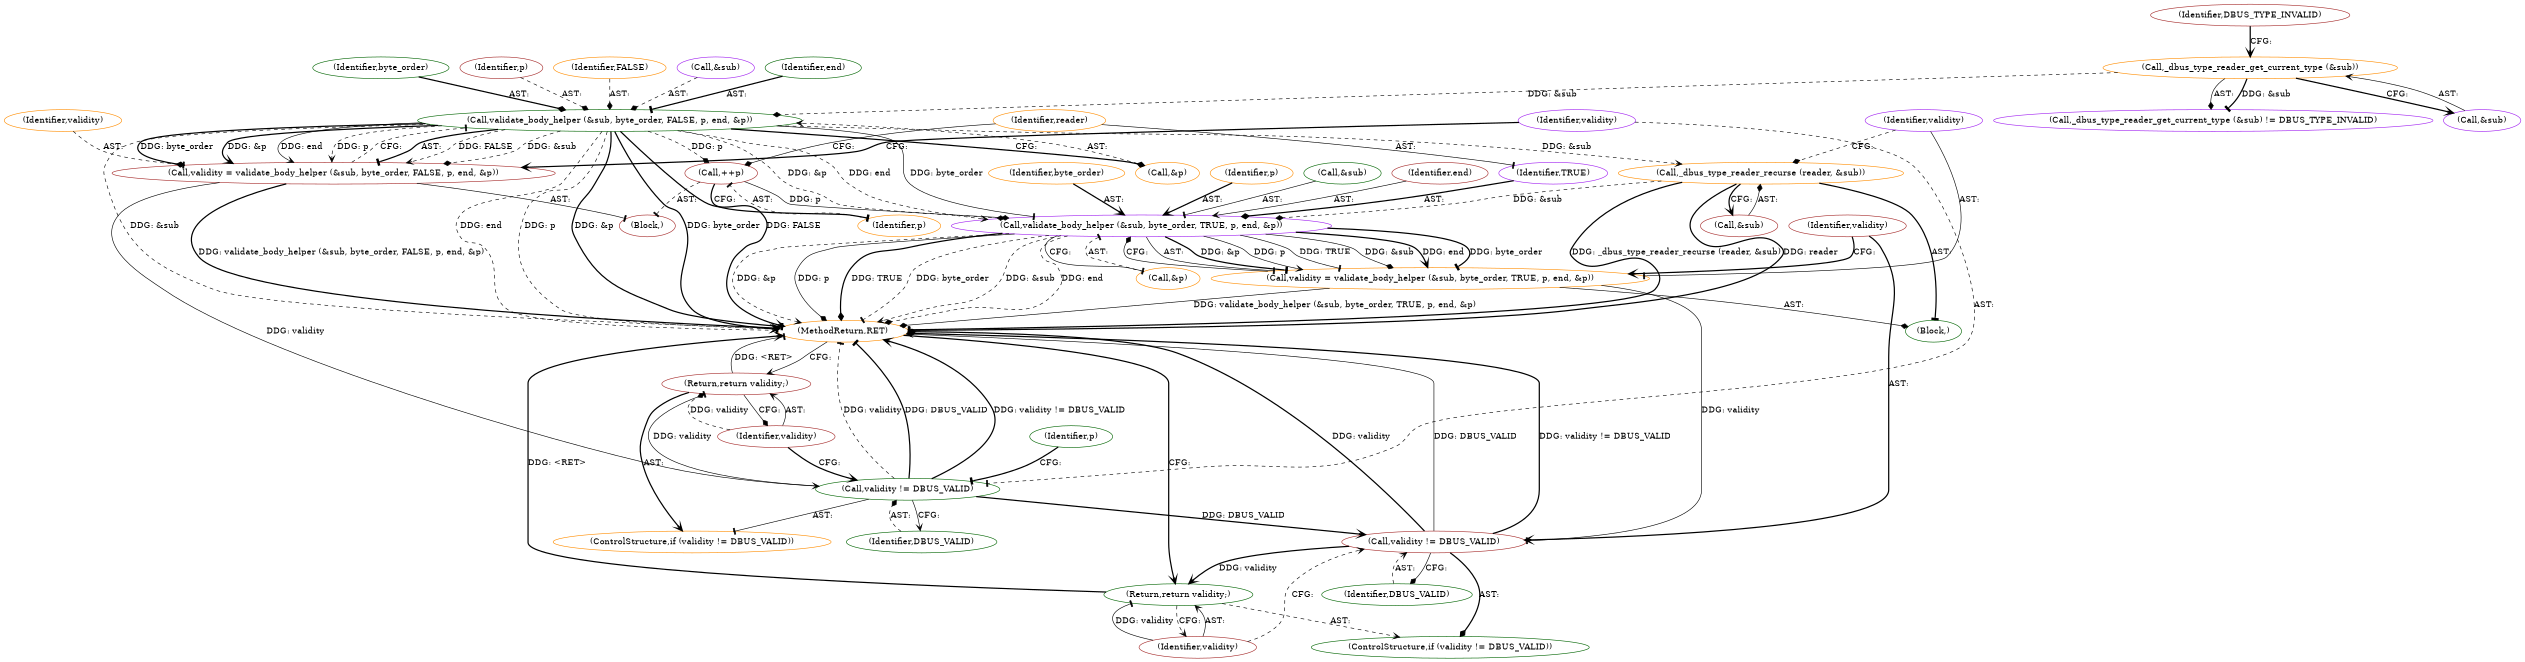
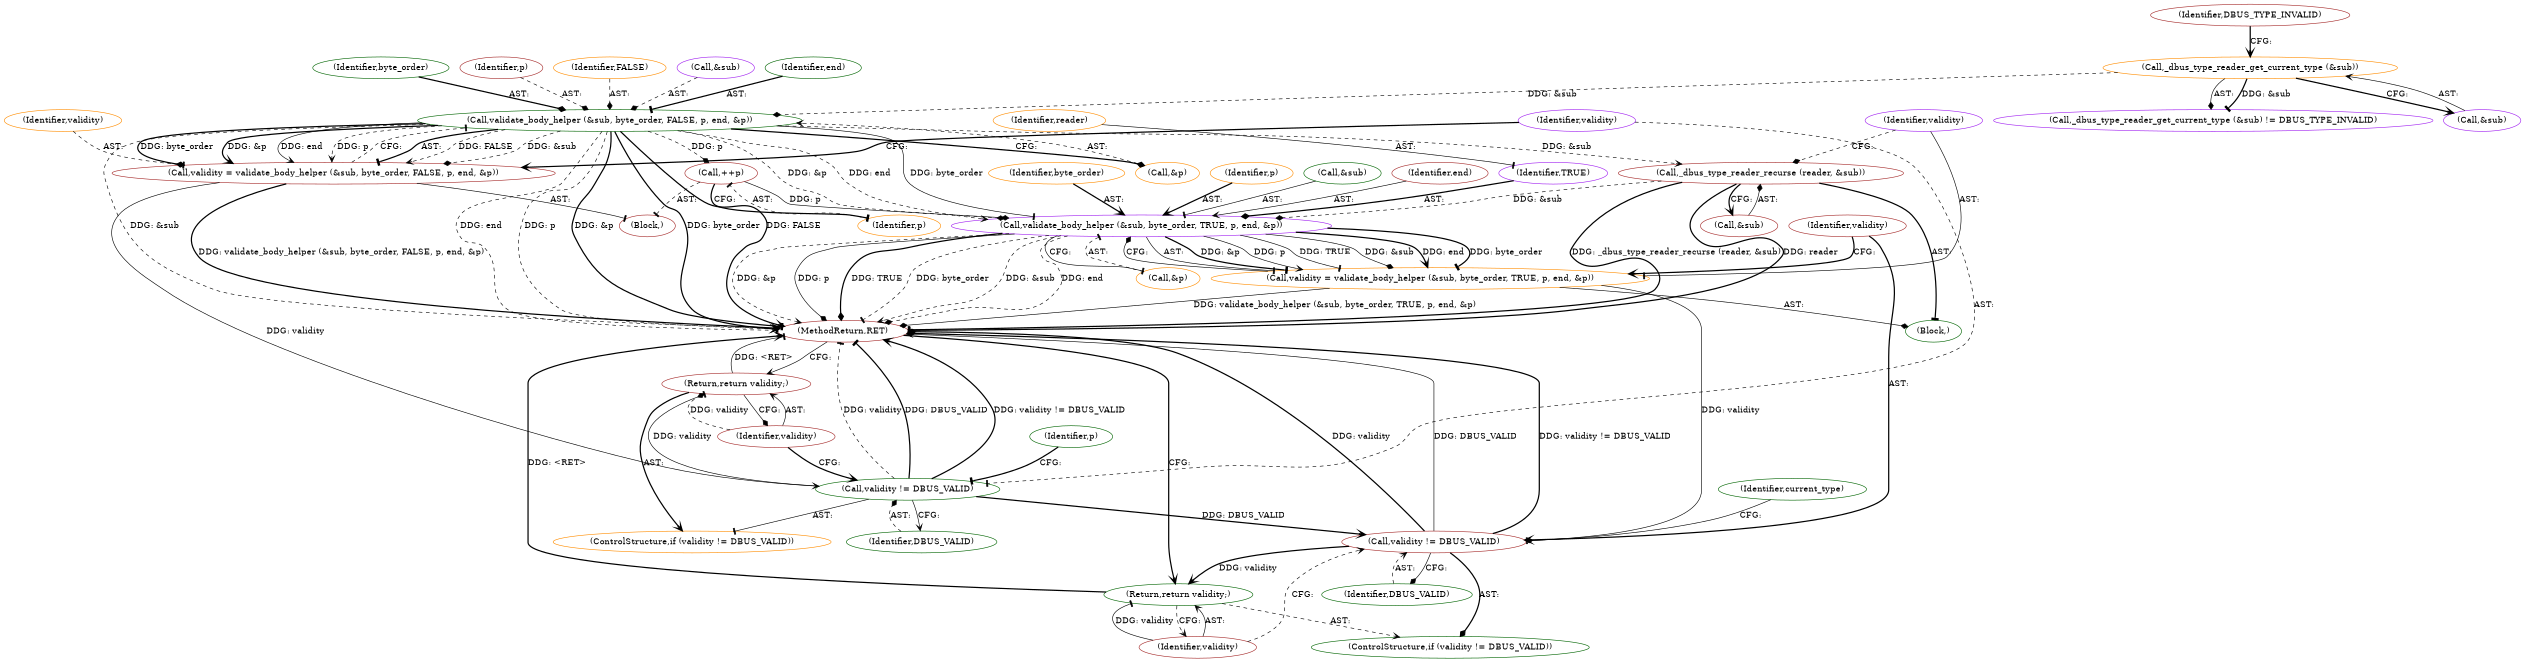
(891, 134) -> none
(1761, 173) -> (1761, 173)
(843, 331) -> (843, 331)
none -> (1792, 489)
